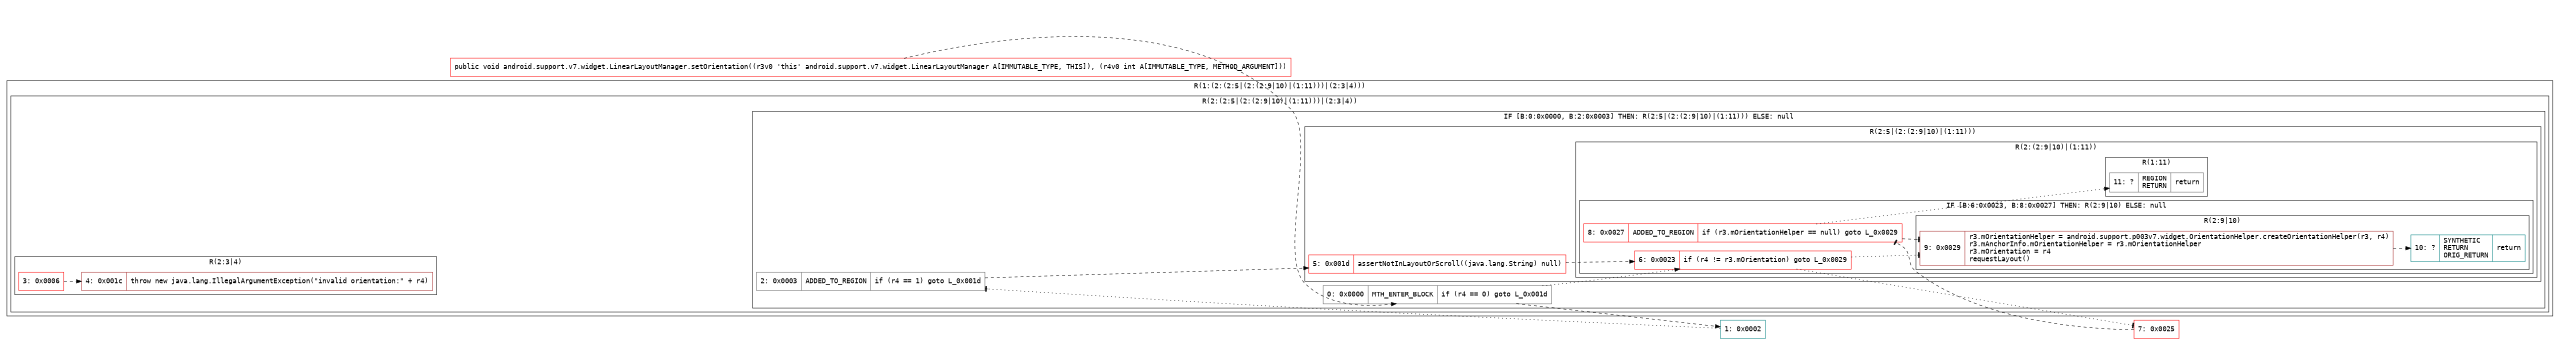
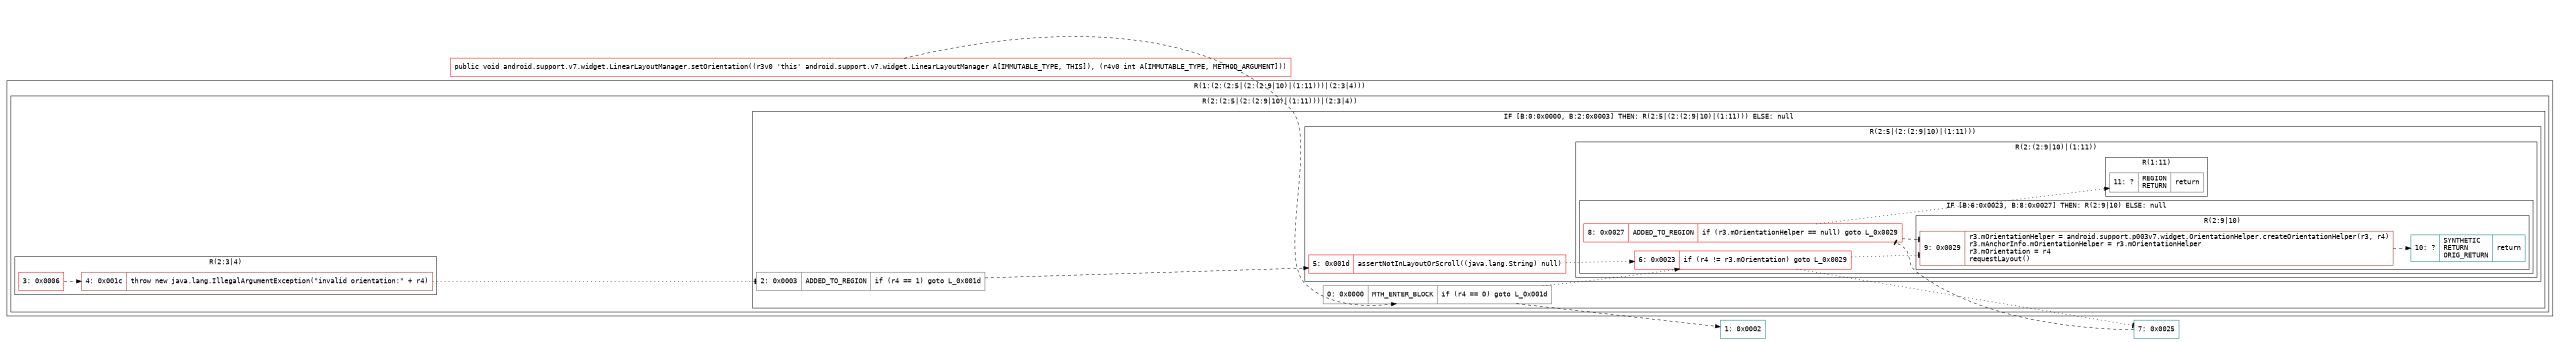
(1598, 262) -> (1598, 262)
(1244, 305) -> (593, 281)
(2157, 329) -> (2157, 329)
